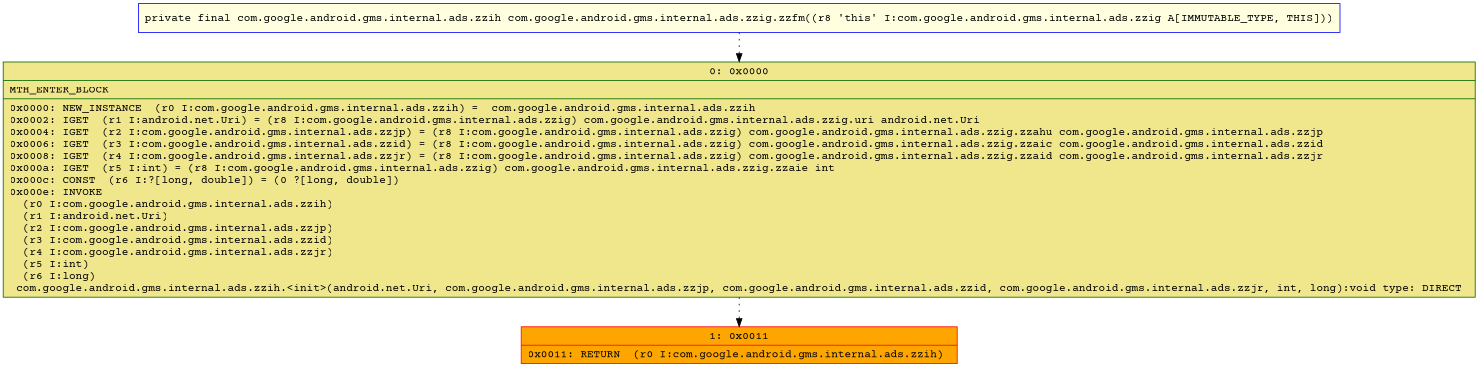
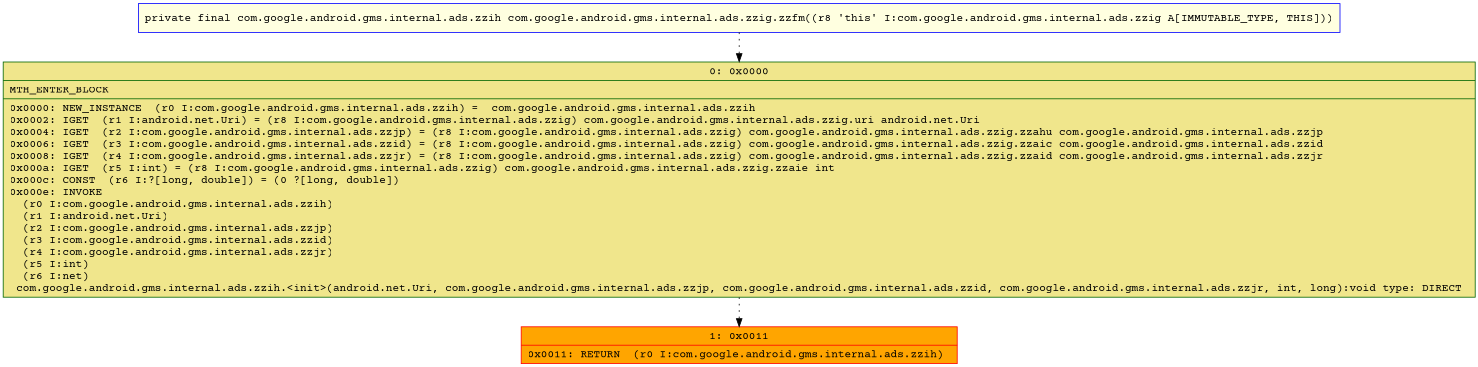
(53, 276) -> (50, 276)
